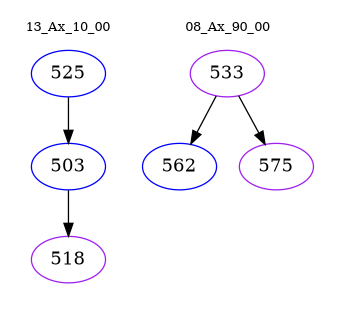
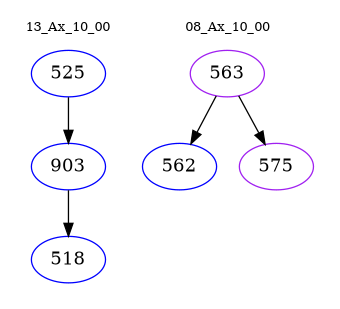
(228, 28) -> (228, 28)
(227, 74) -> (227, 74)
(68, 167) -> (68, 167)
(68, 260) -> (68, 260)
